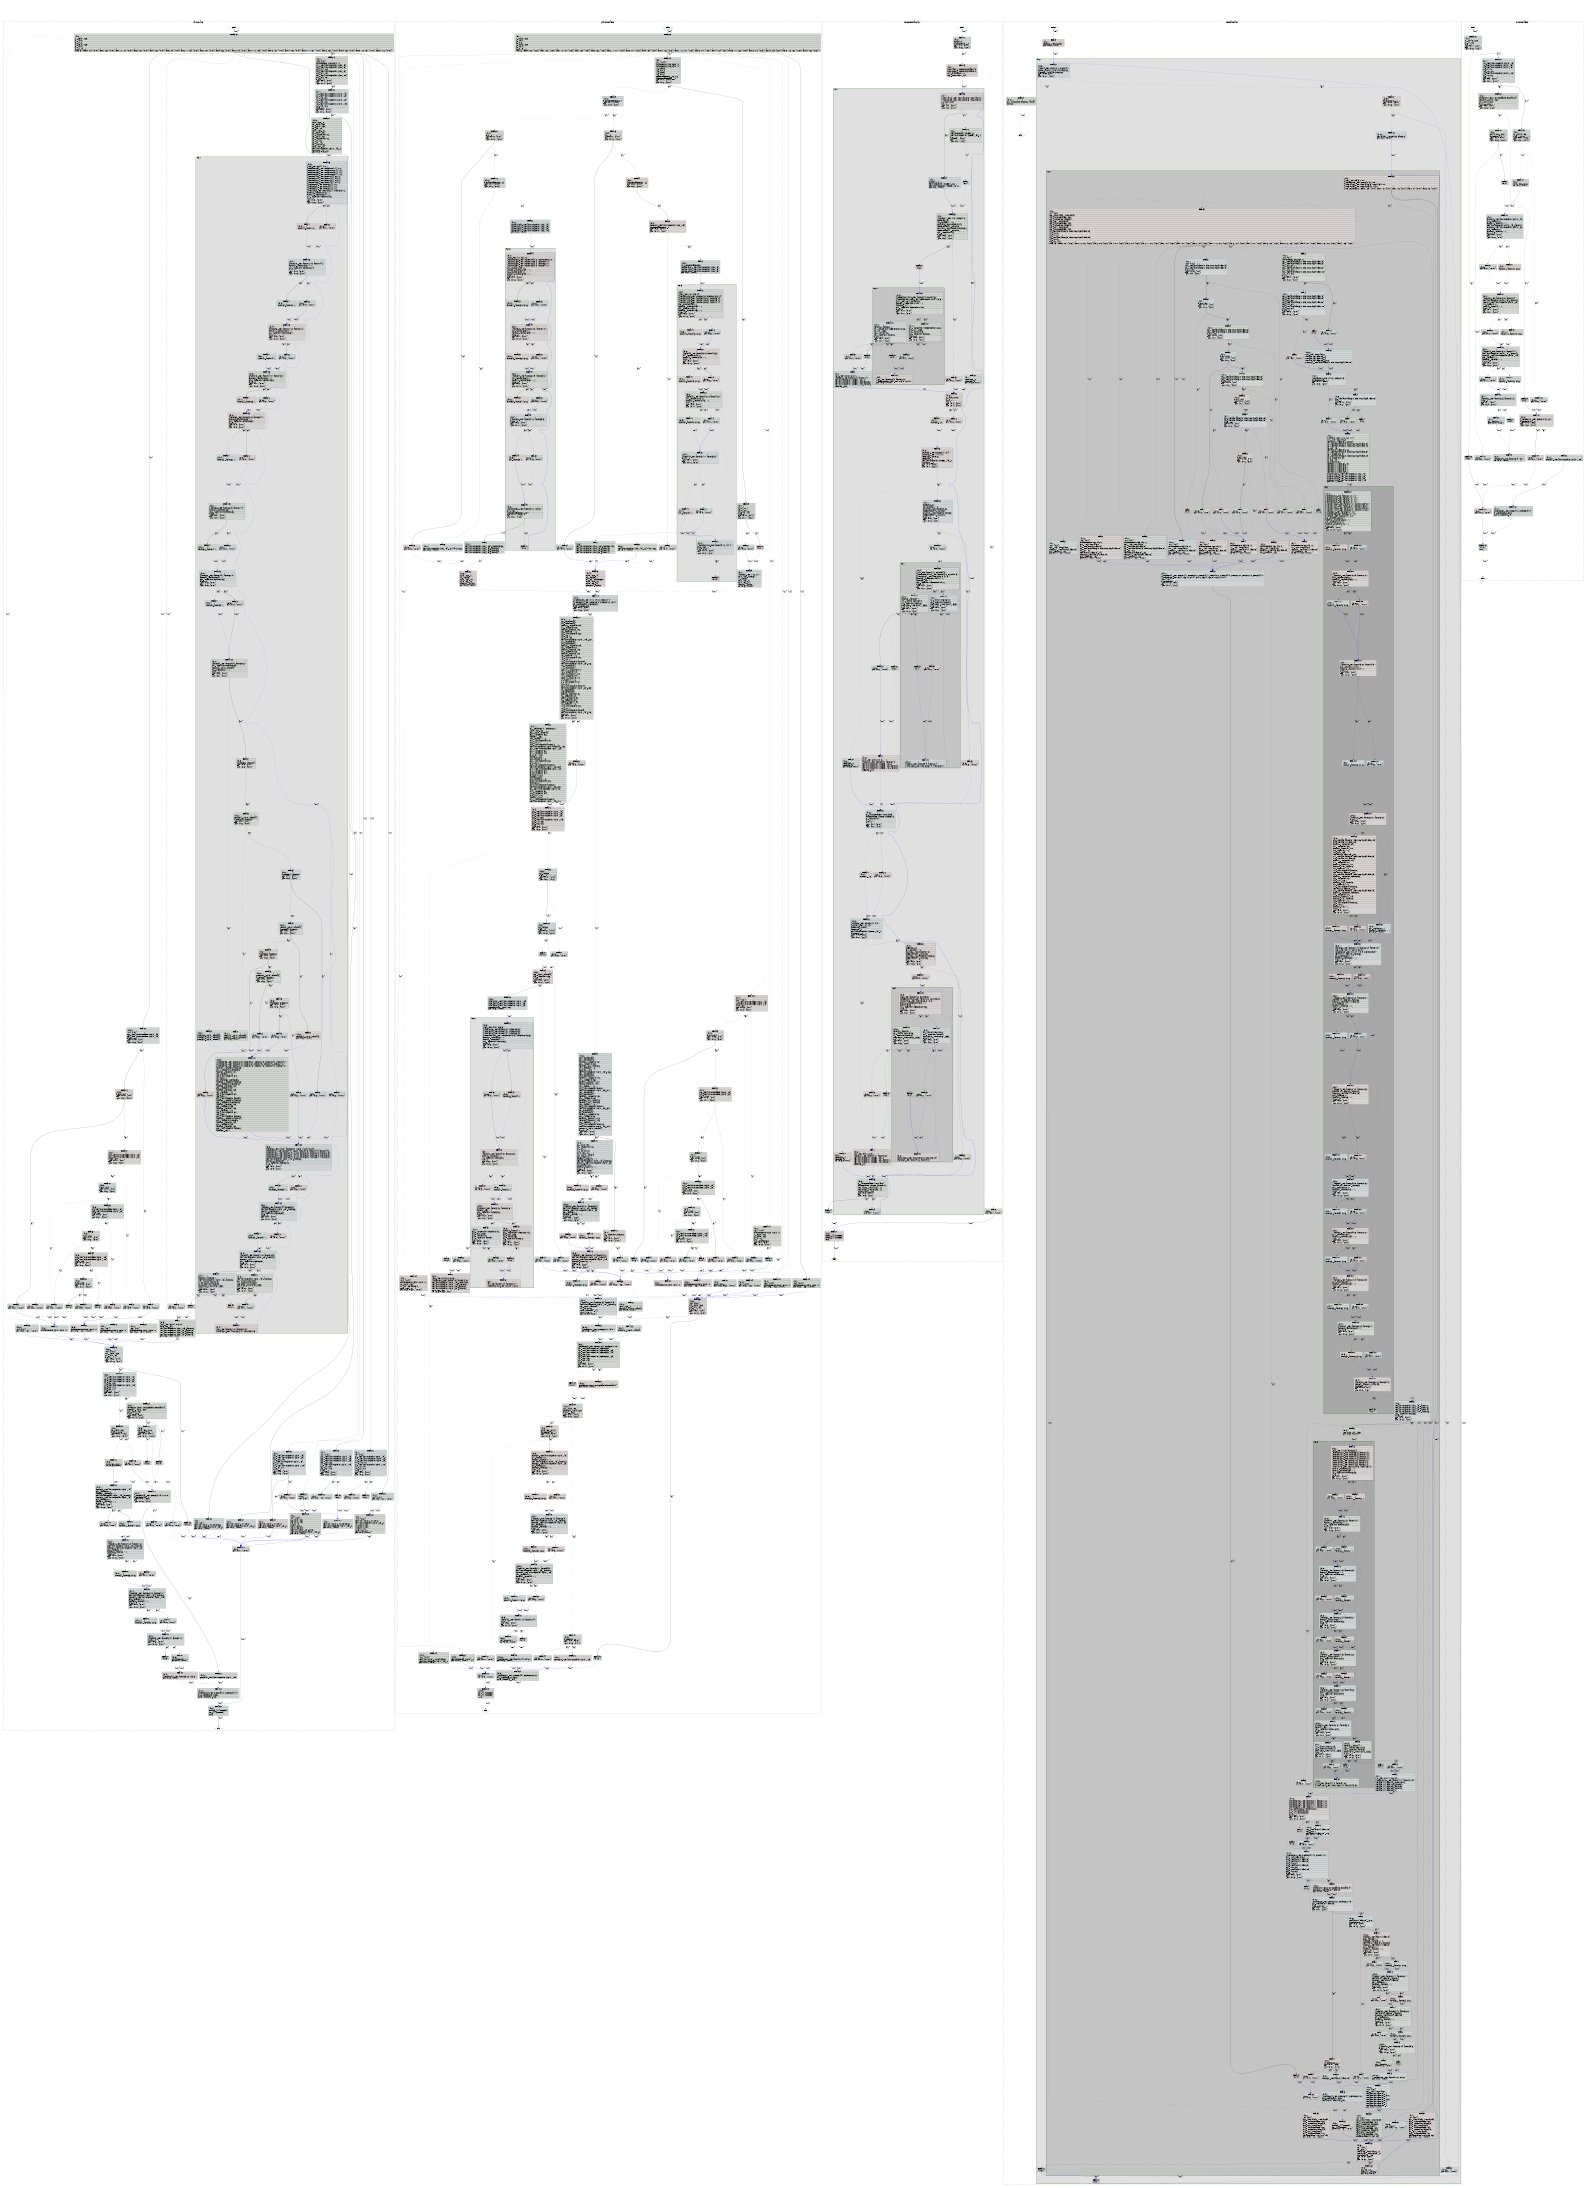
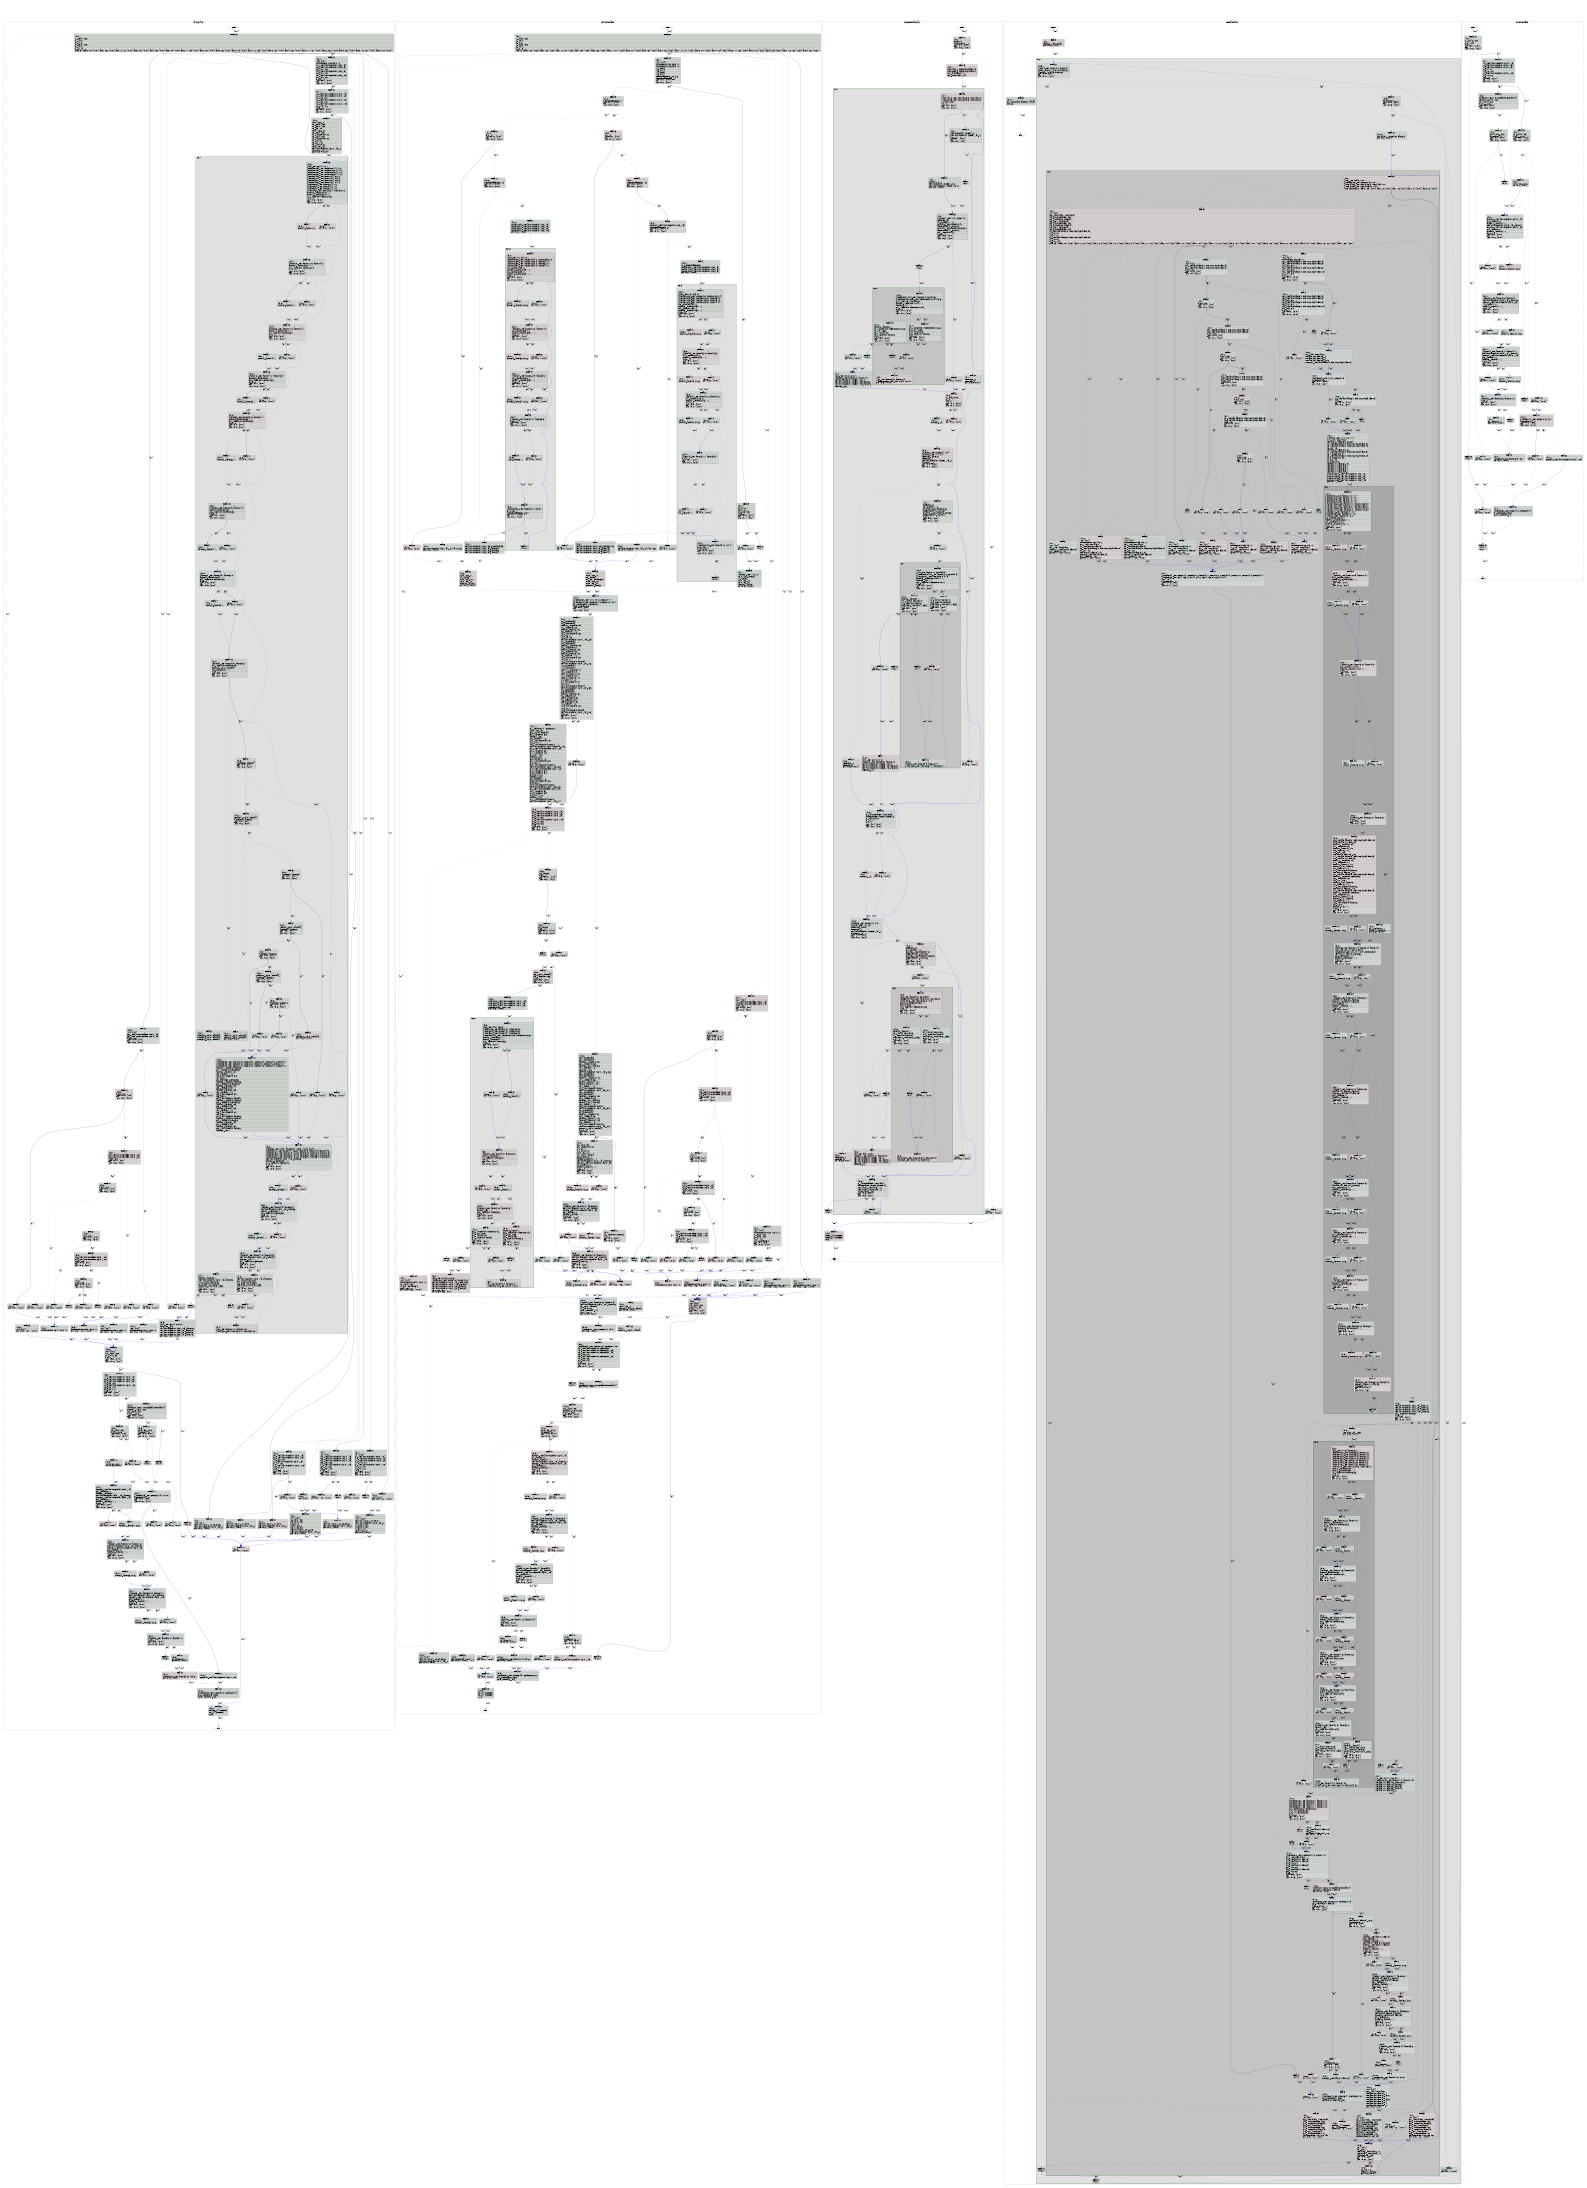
(107, 1211) -> none
